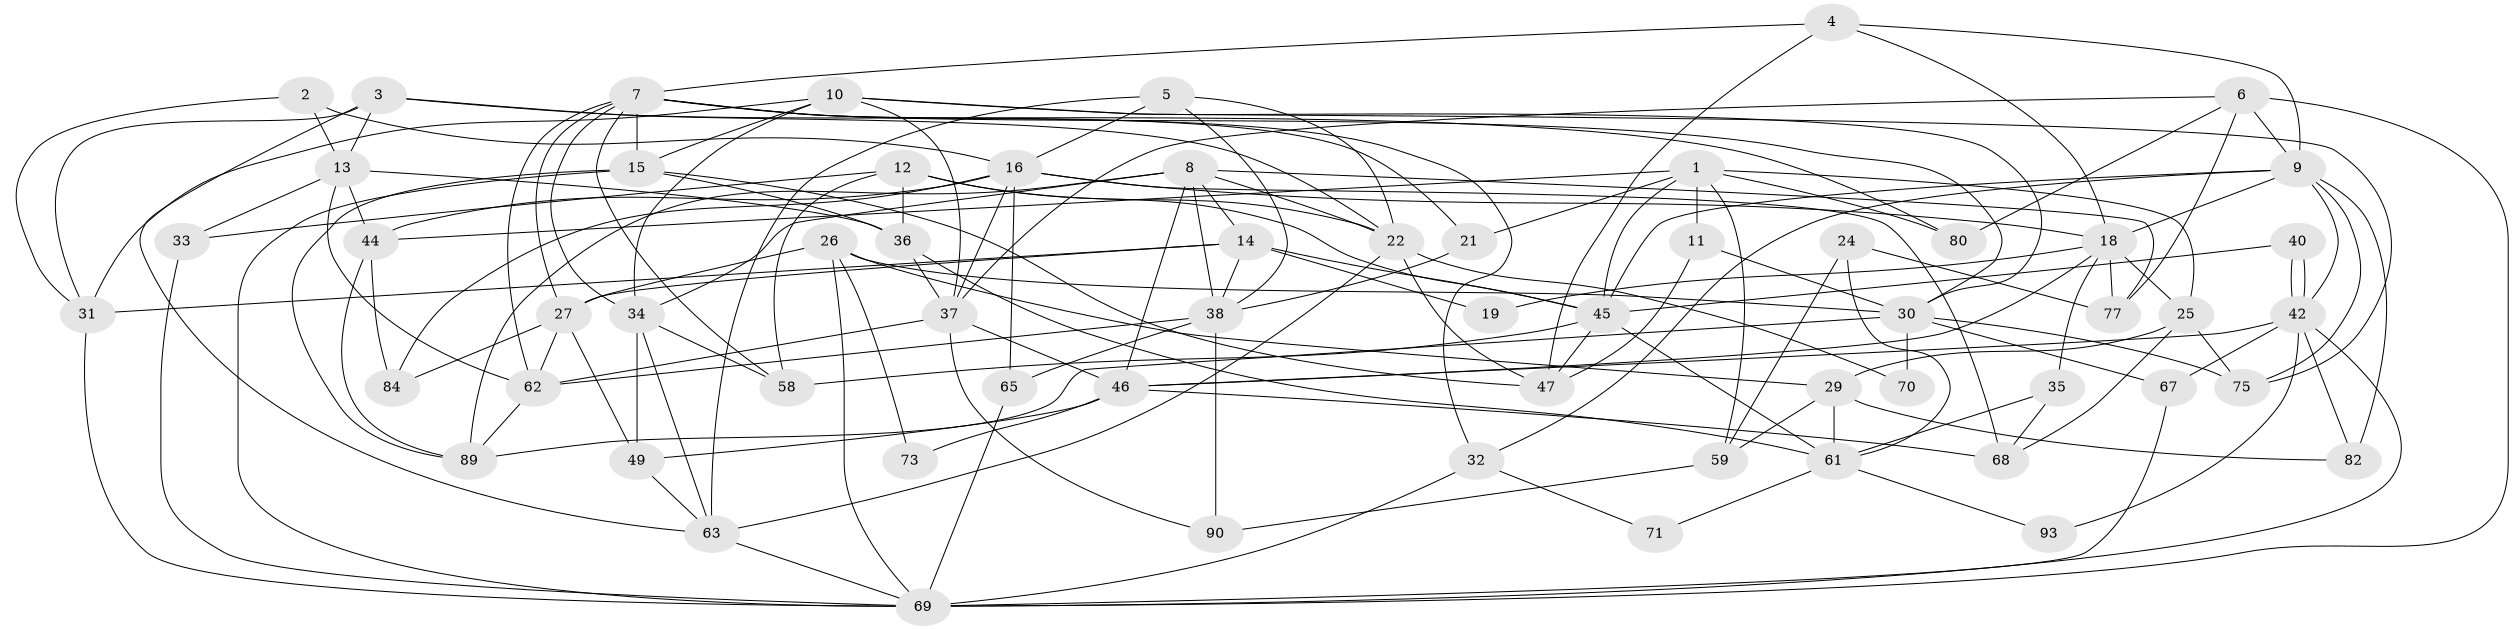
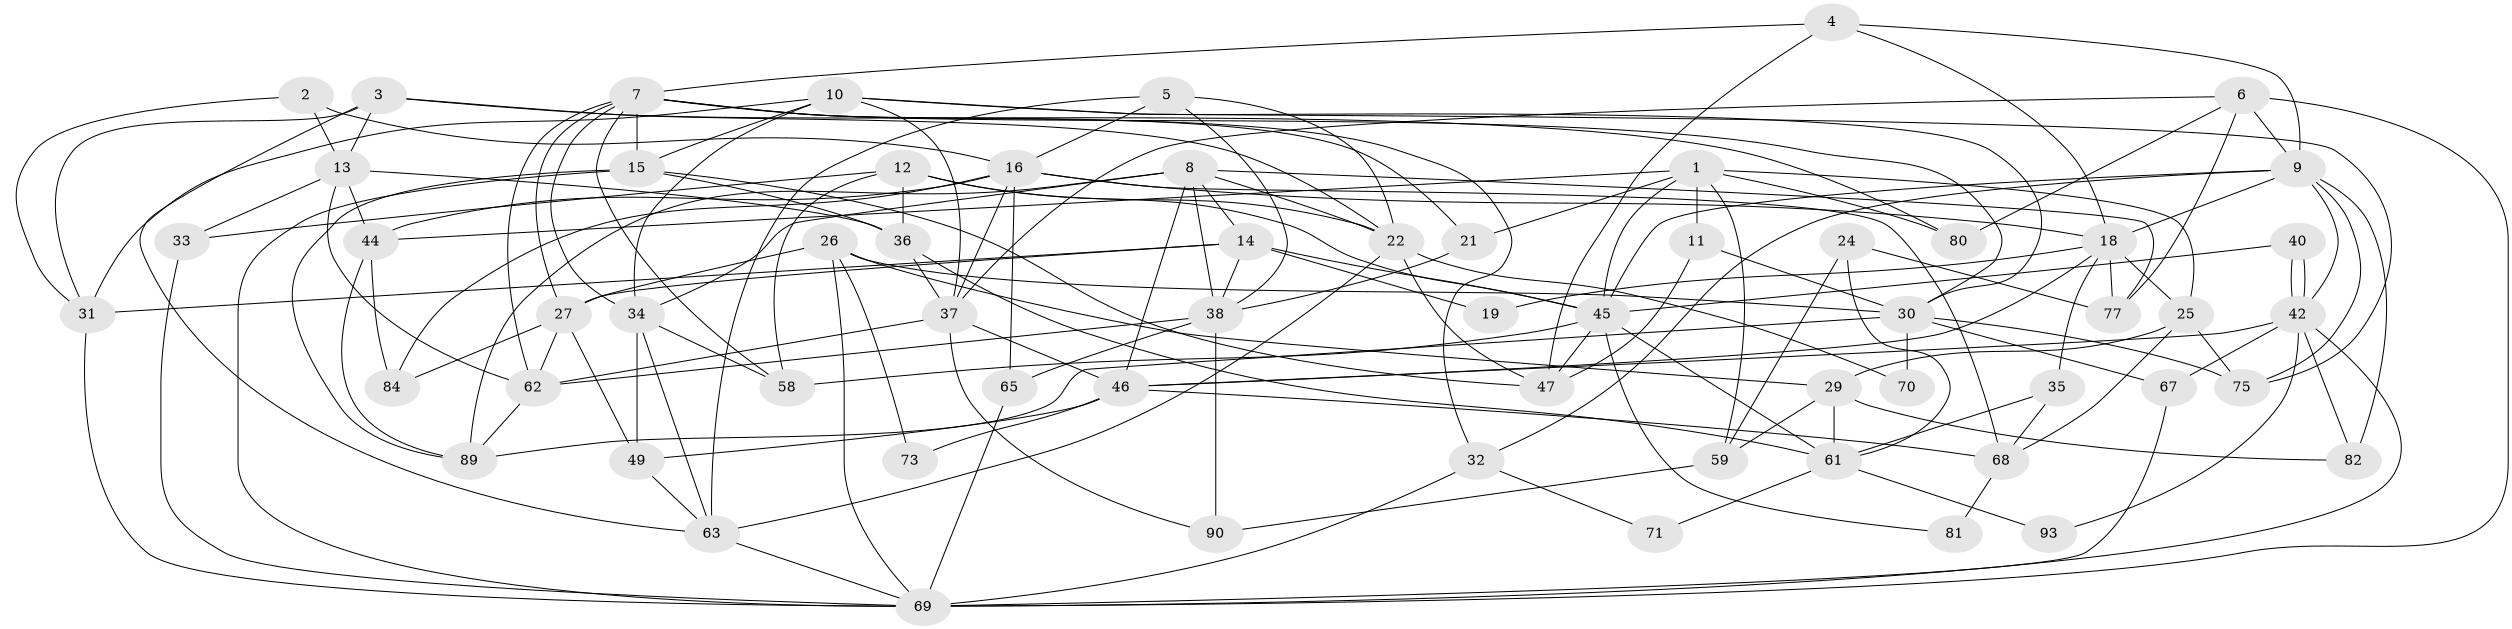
none -> (1955, 534)
